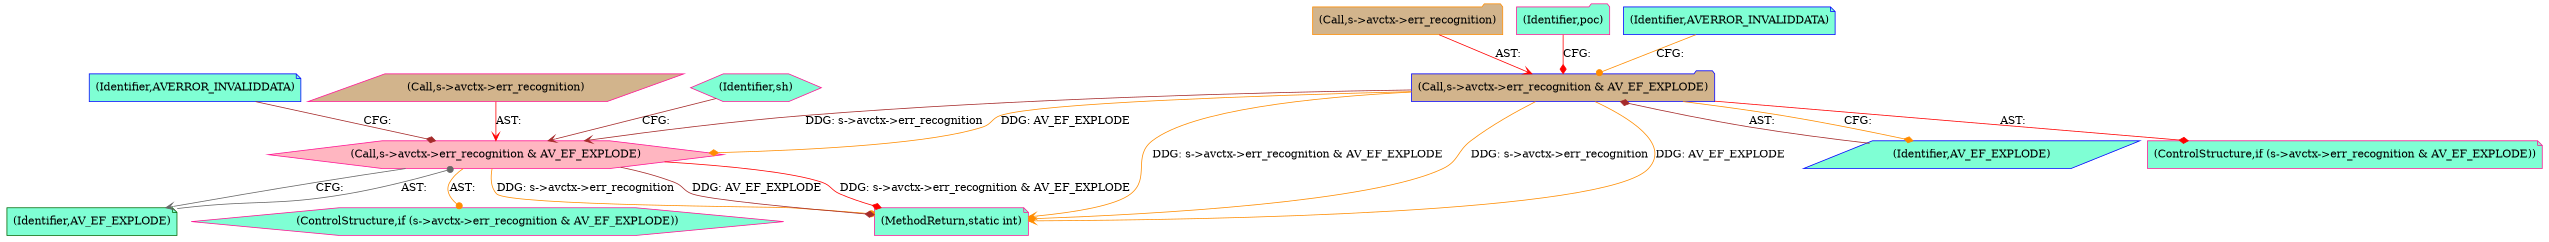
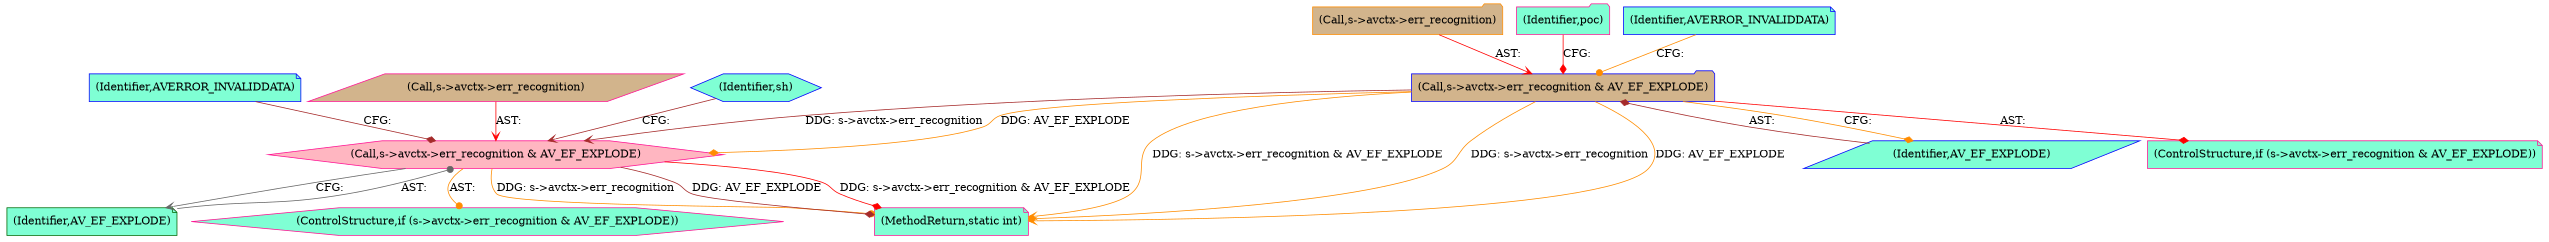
(756, 88) -> (756, 88)
